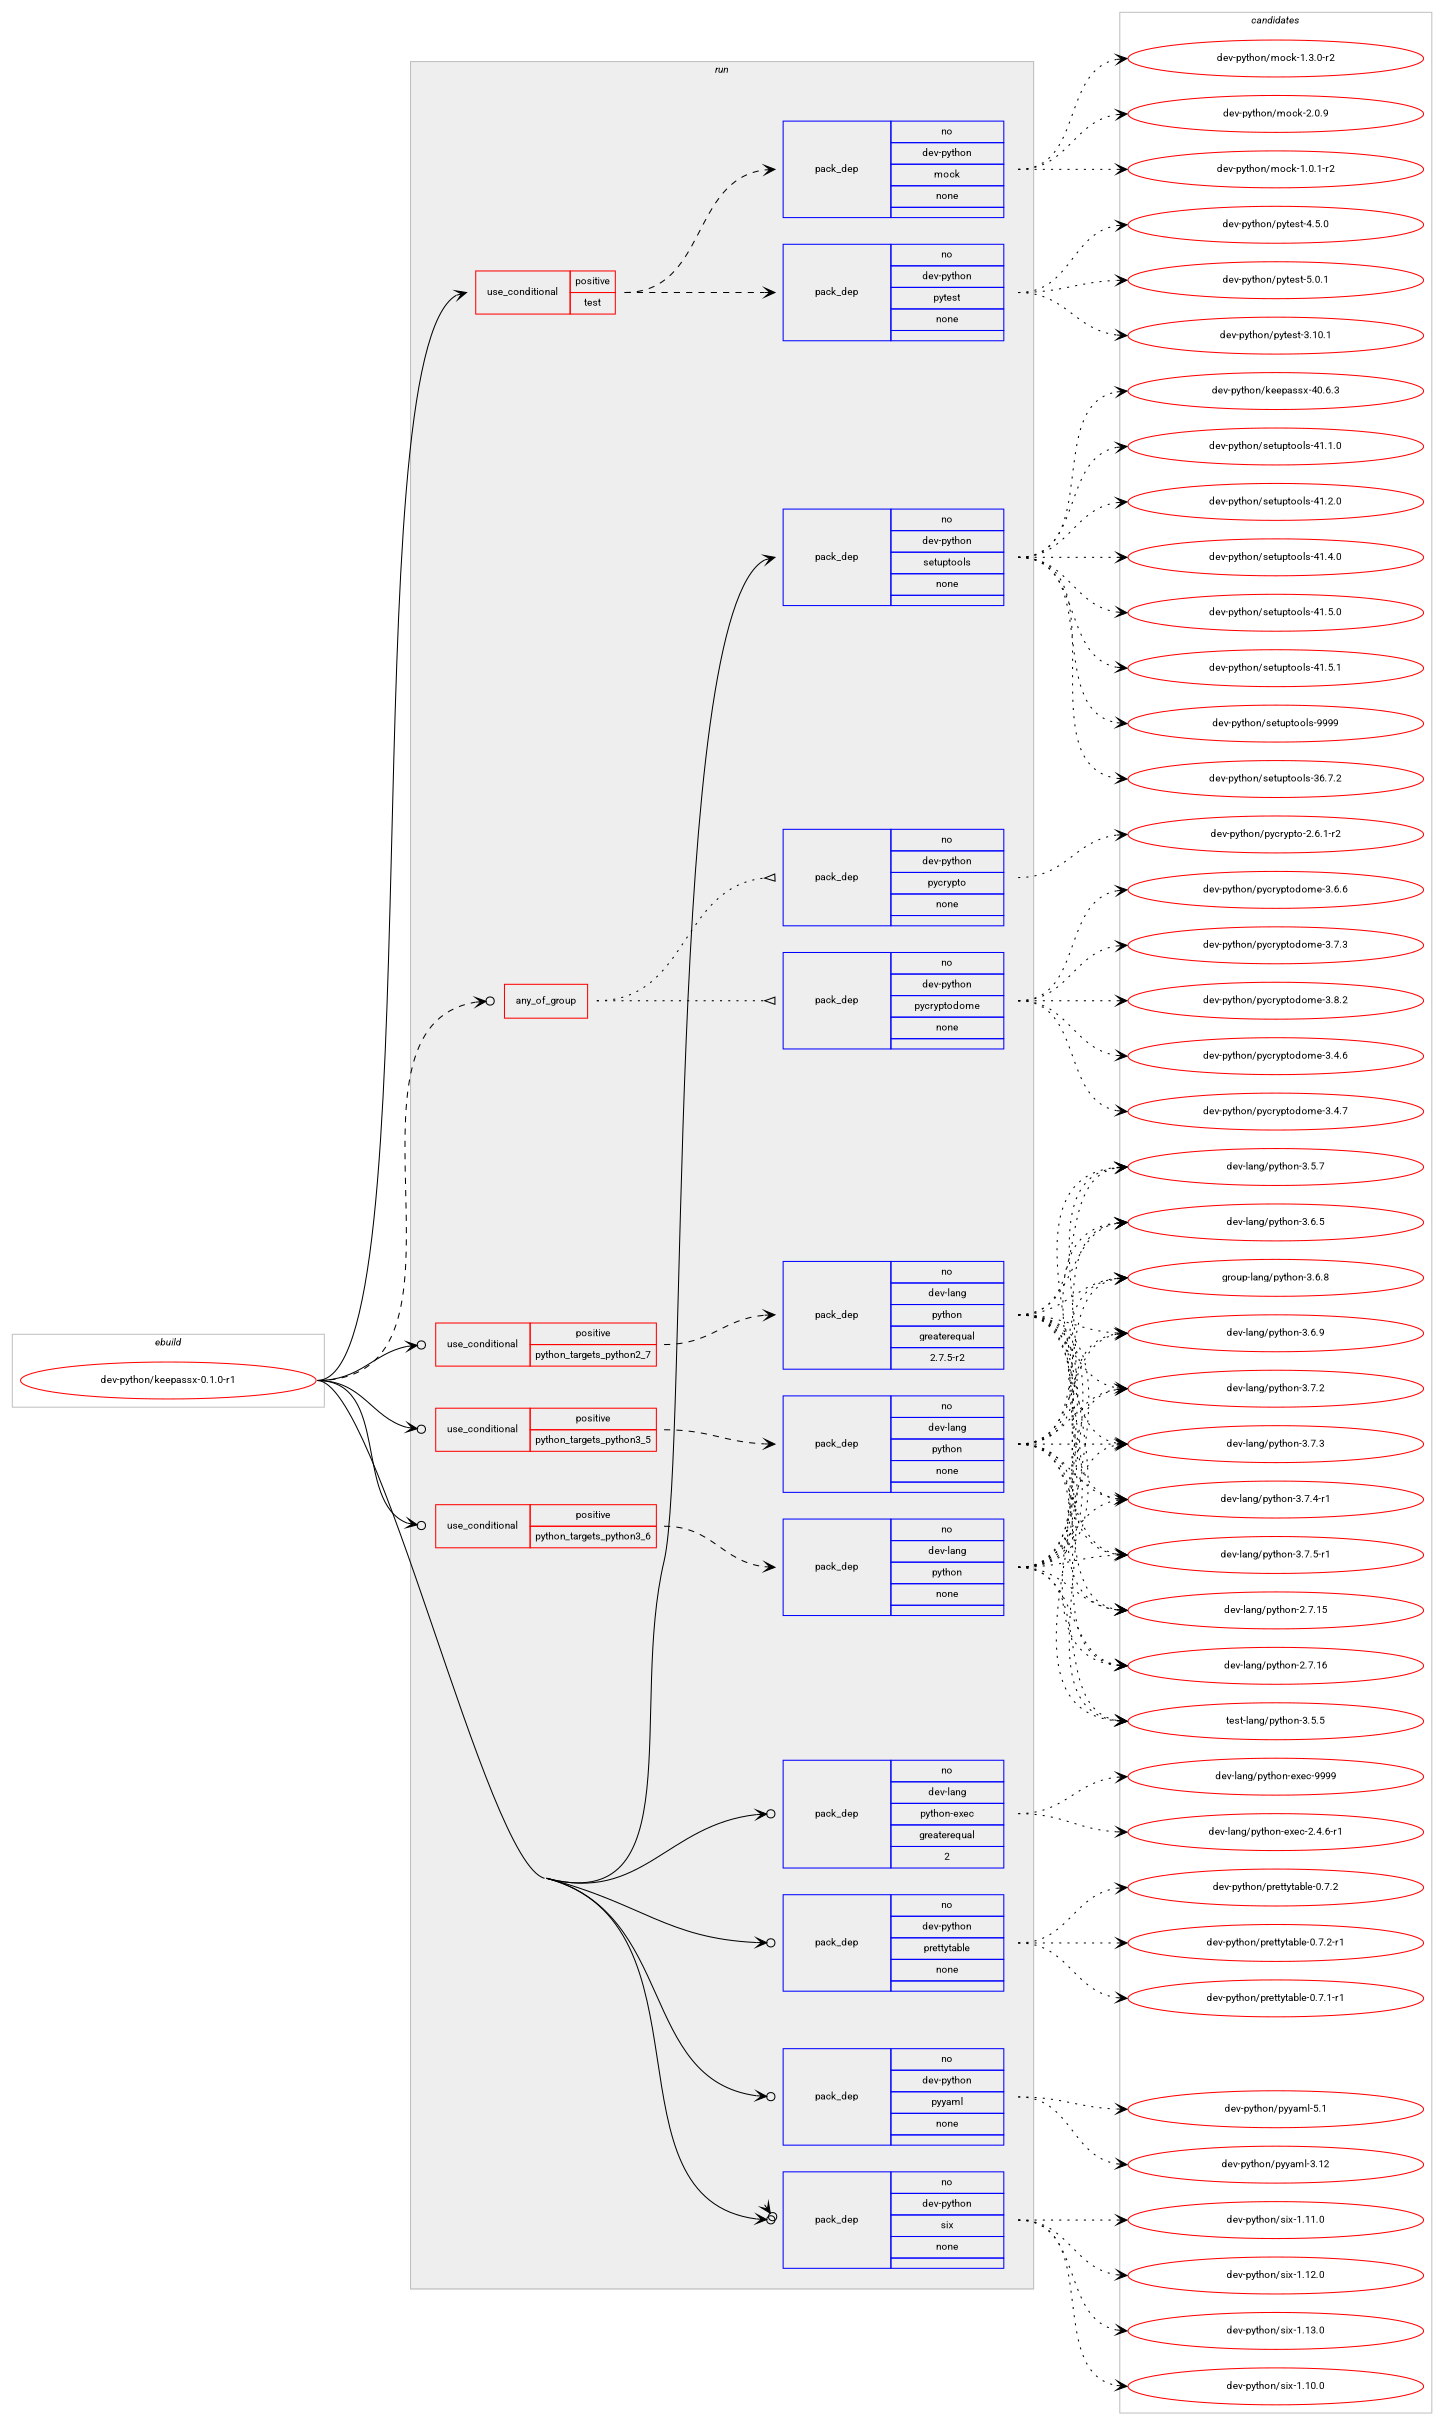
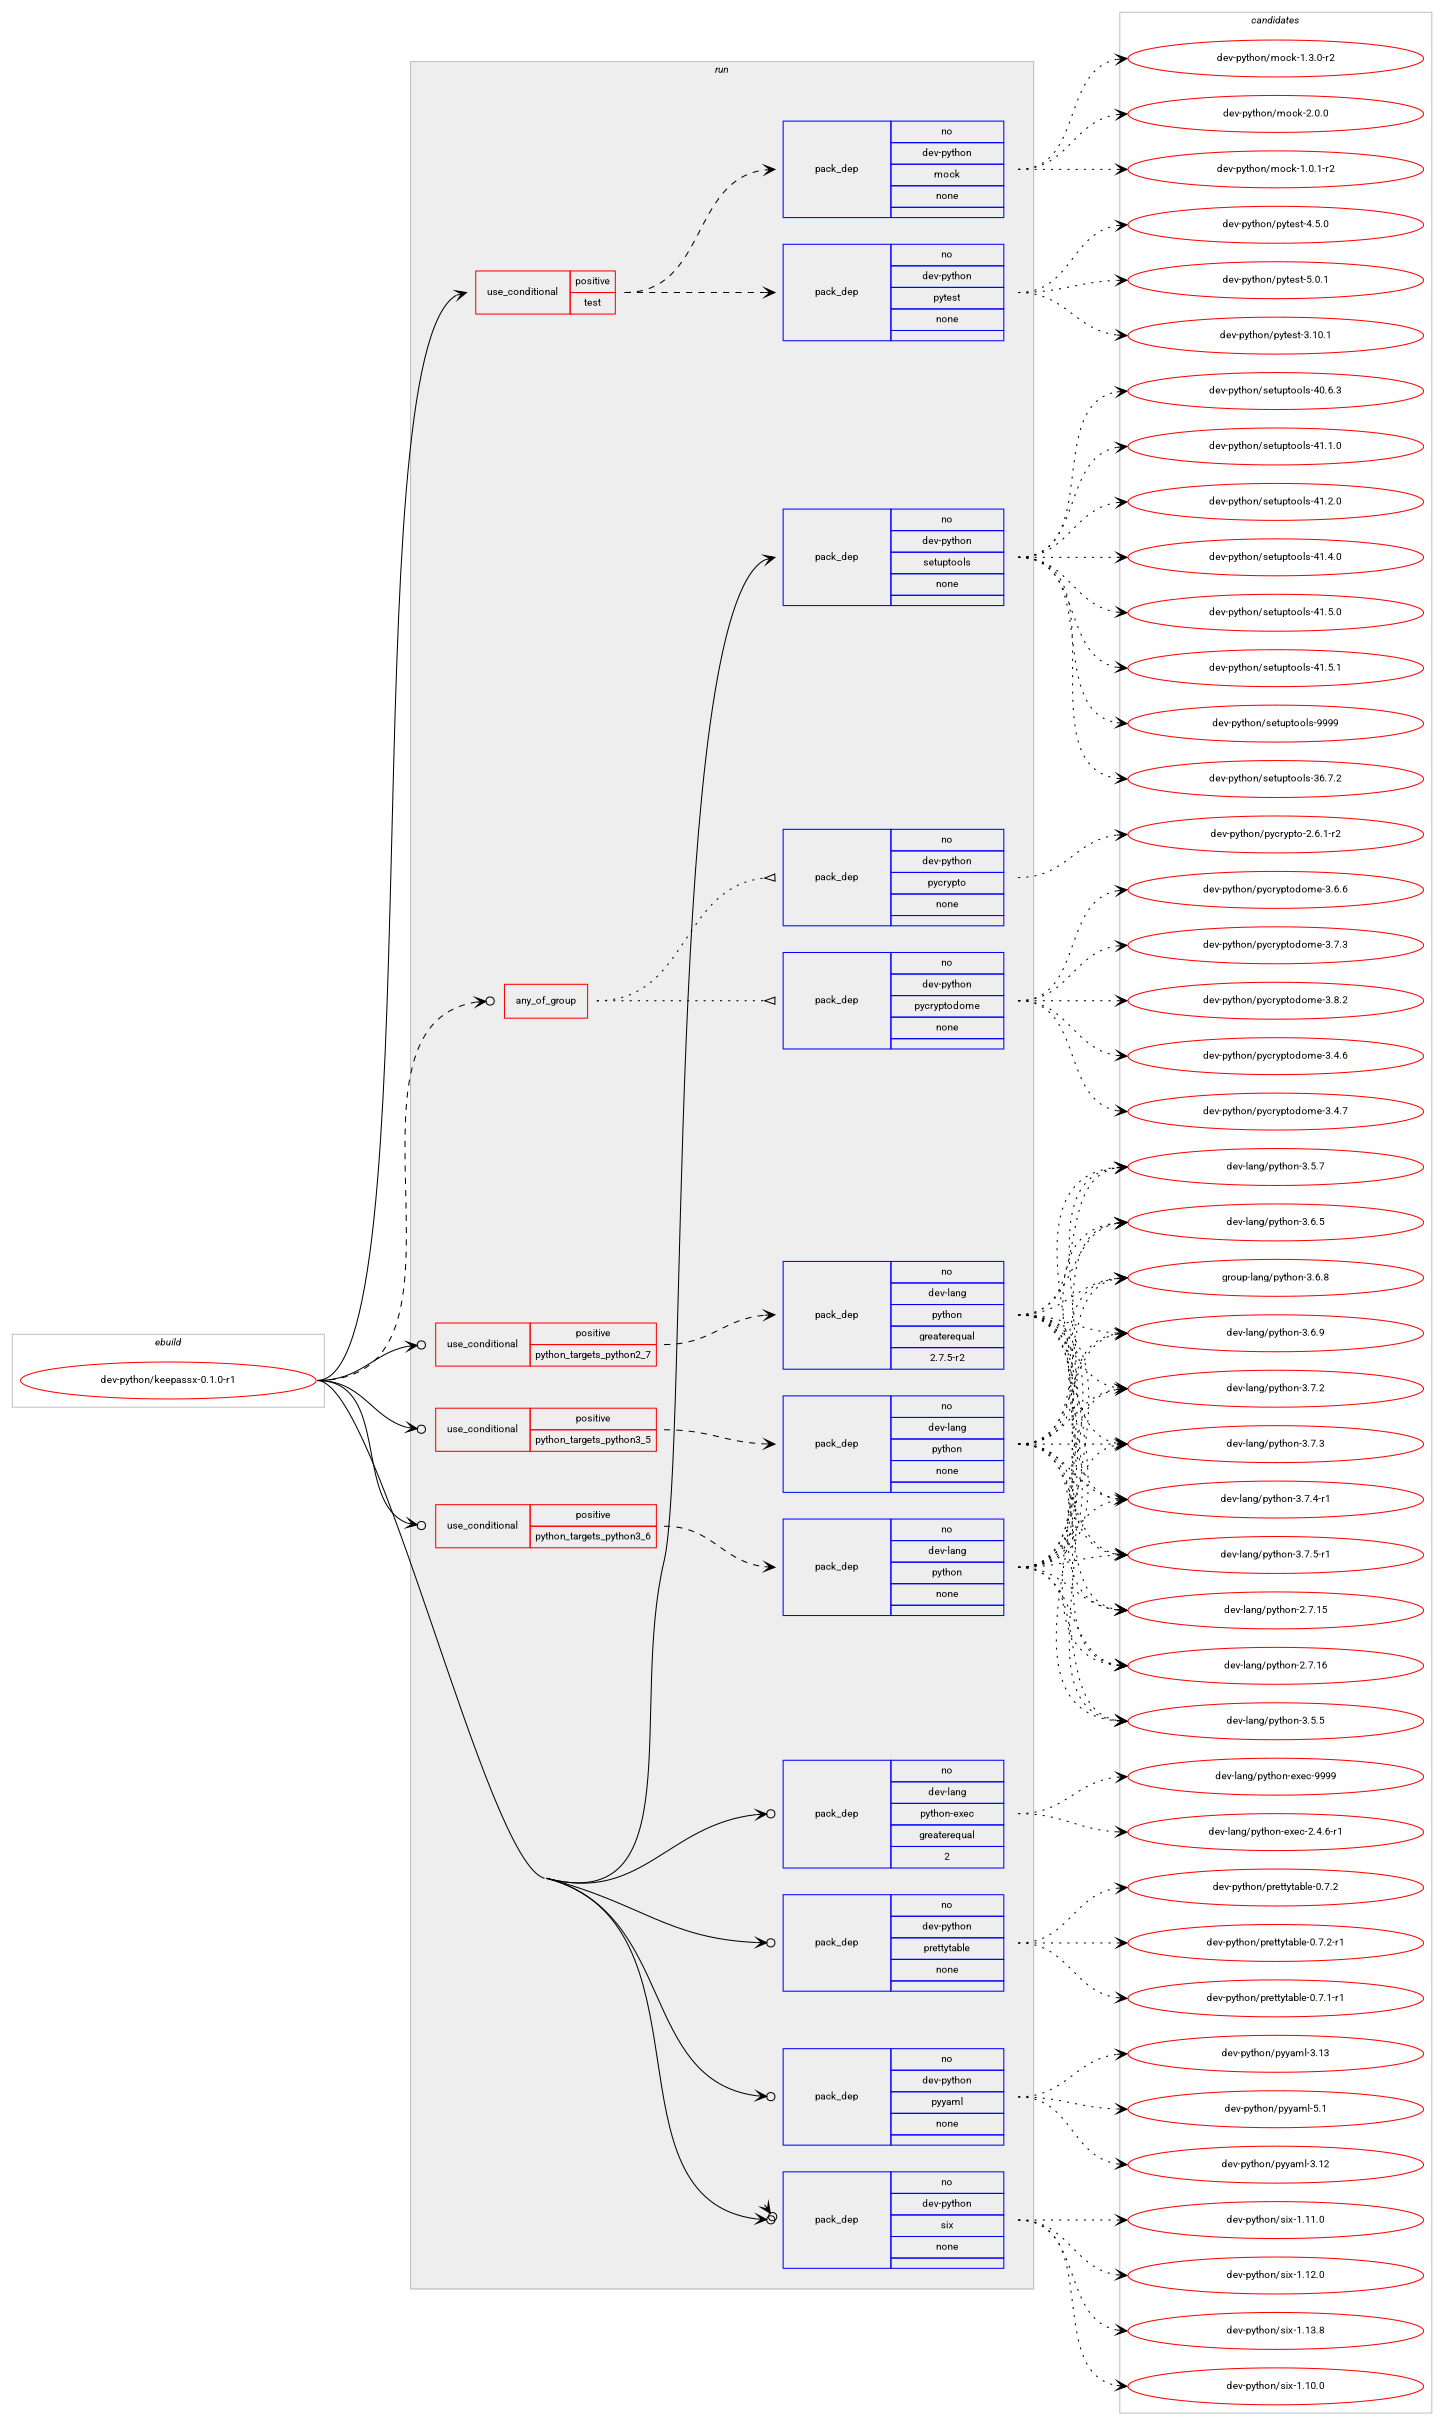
(1276, 114) -> (1276, 114)
(1276, 391) -> (1276, 391)
(1276, 1721) -> (1276, 1721)
none -> (1276, 2054)
(1276, 2331) -> (1276, 2331)
